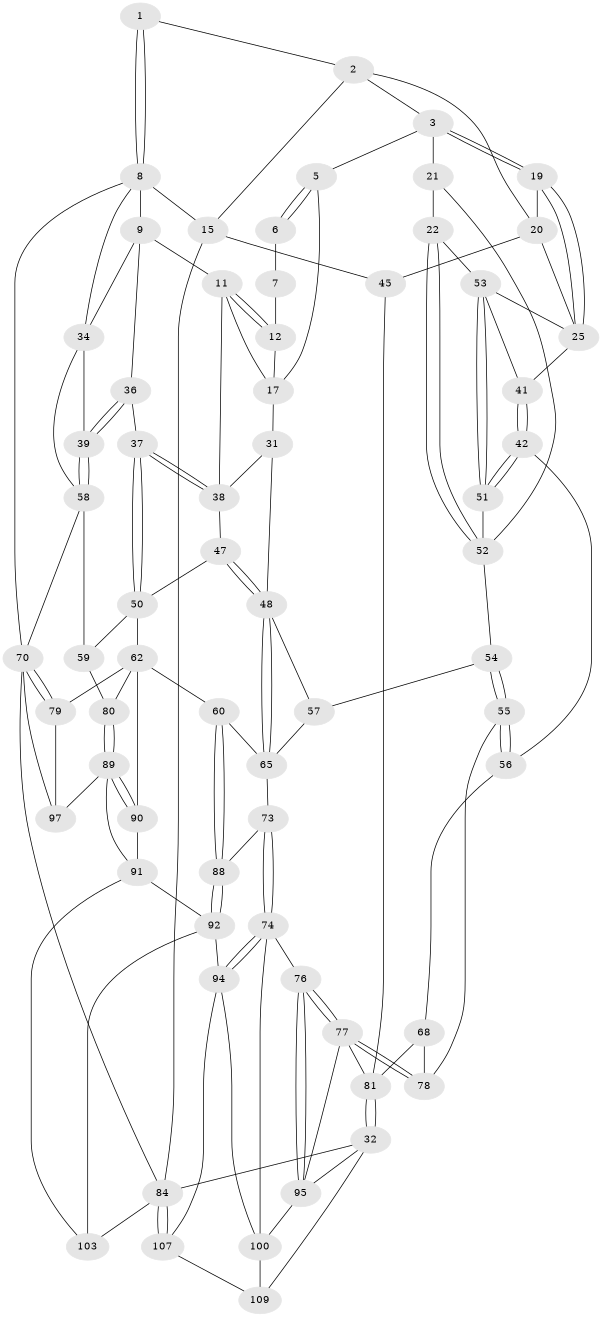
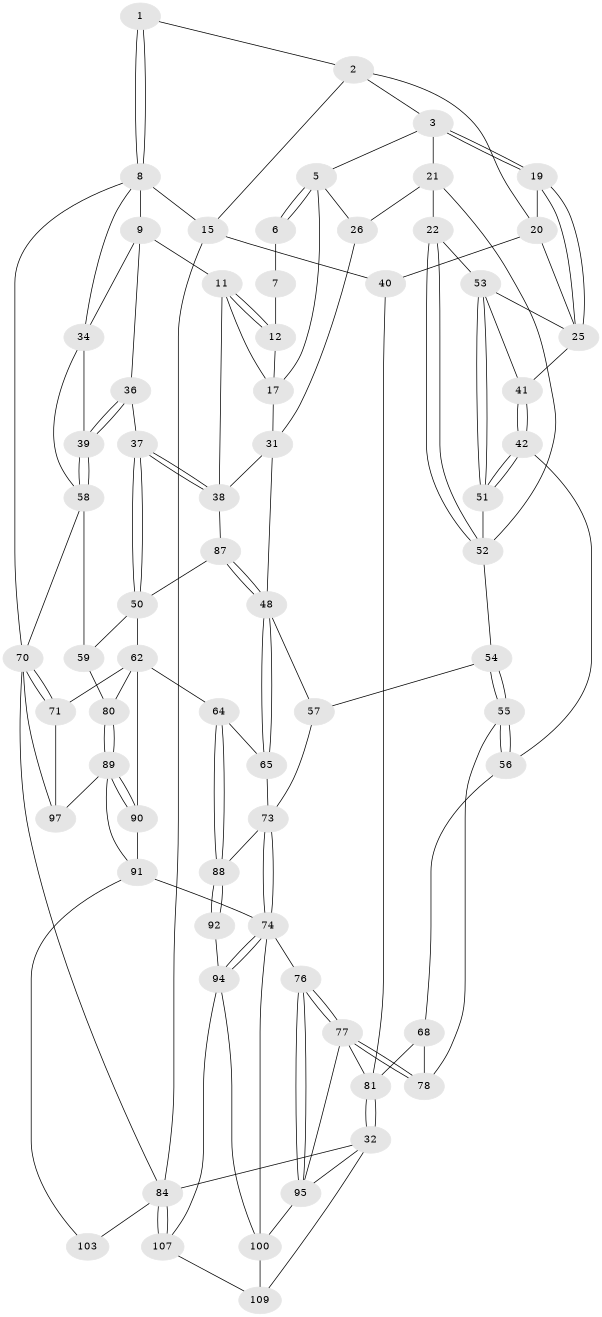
none -> (357, 230)
(386, 284) -> (386, 284)
(221, 551) -> (221, 551)
(56, 712) -> (56, 712)
(219, 712) -> (219, 712)
(291, 739) -> (298, 768)
(171, 896) -> (204, 897)
(88, 1054) -> none
